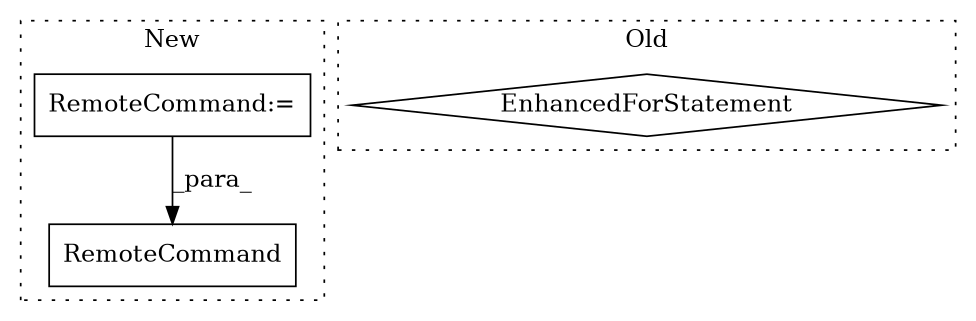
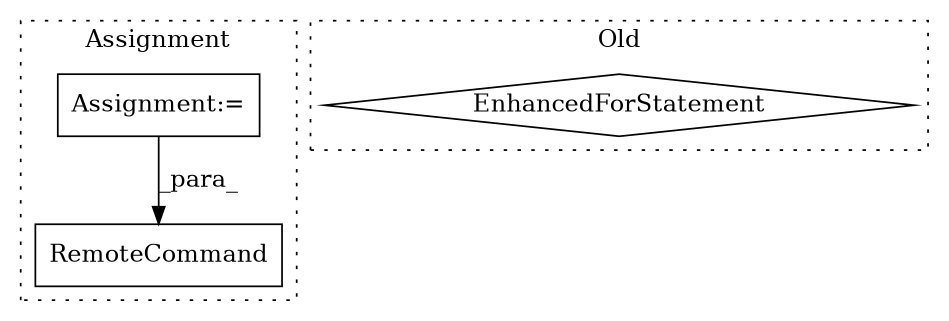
(172, 41) -> (159, 41)
(172, 105) -> (159, 105)
